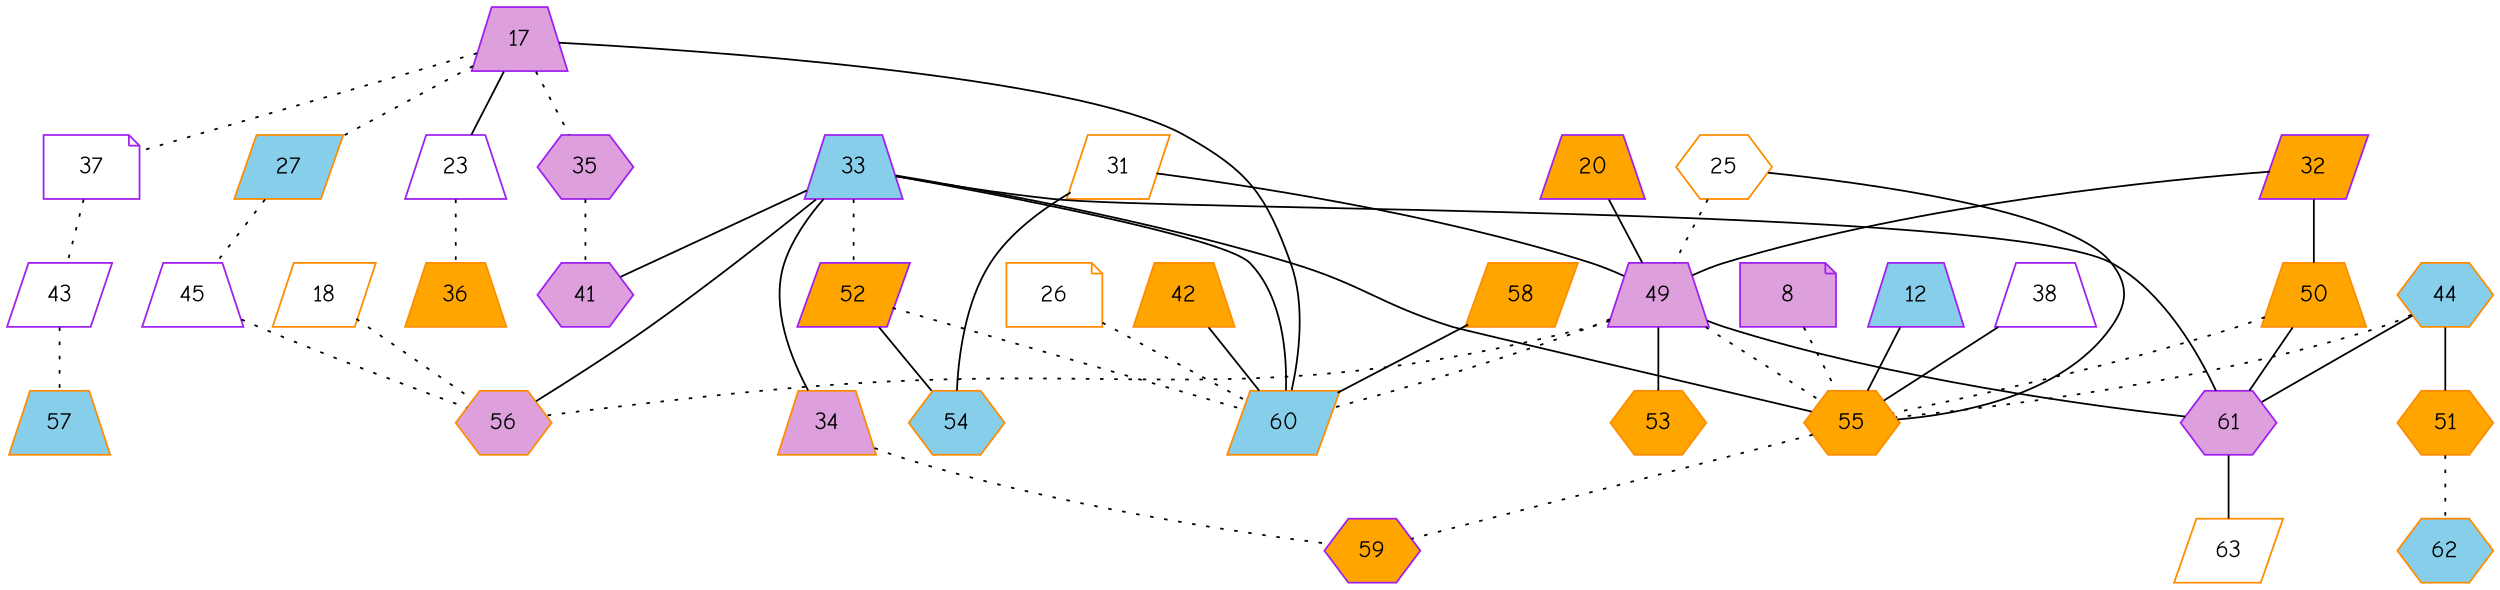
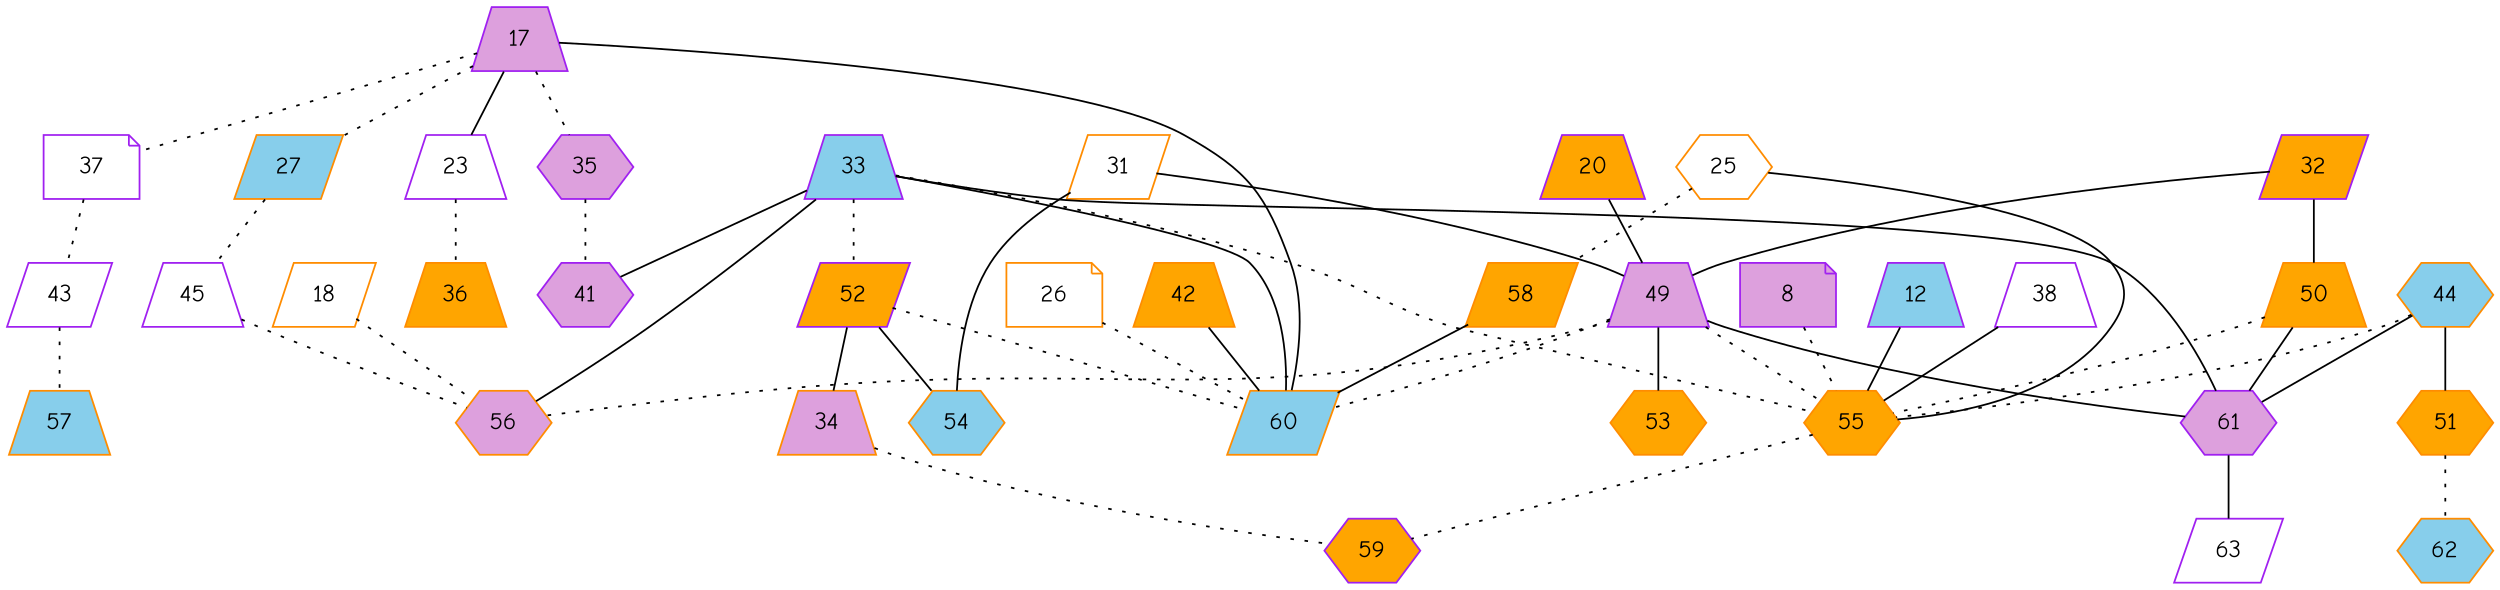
(1691, 231) -> (1613, 237)
(1356, 287) -> (1356, 287)
(780, 291) -> (840, 359)
(2229, 551) -> (2229, 551)
